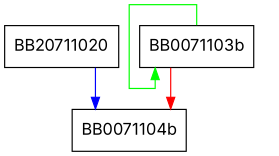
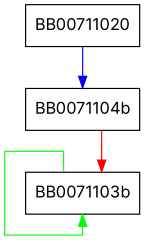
(62, 47) -> (83, 26)
(171, 82) -> (102, 145)
